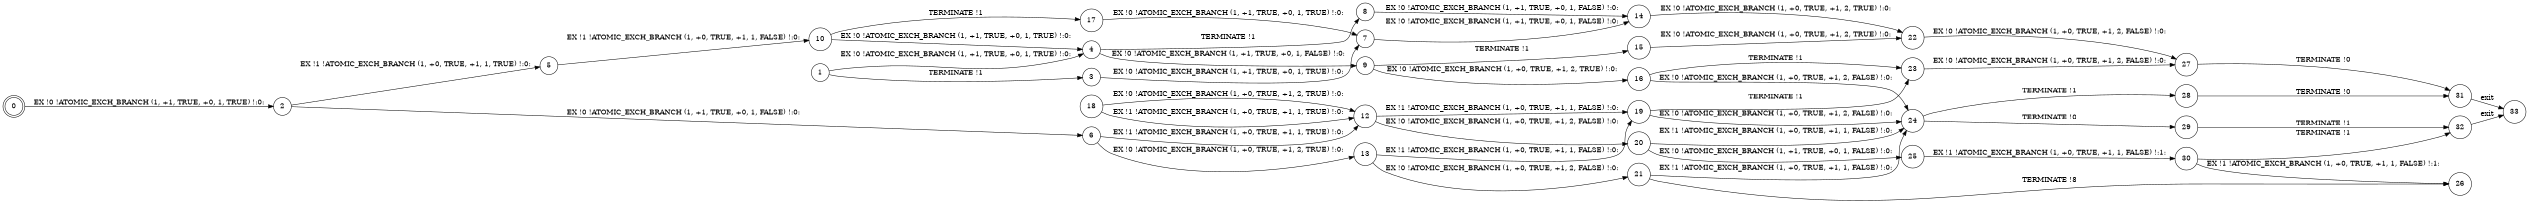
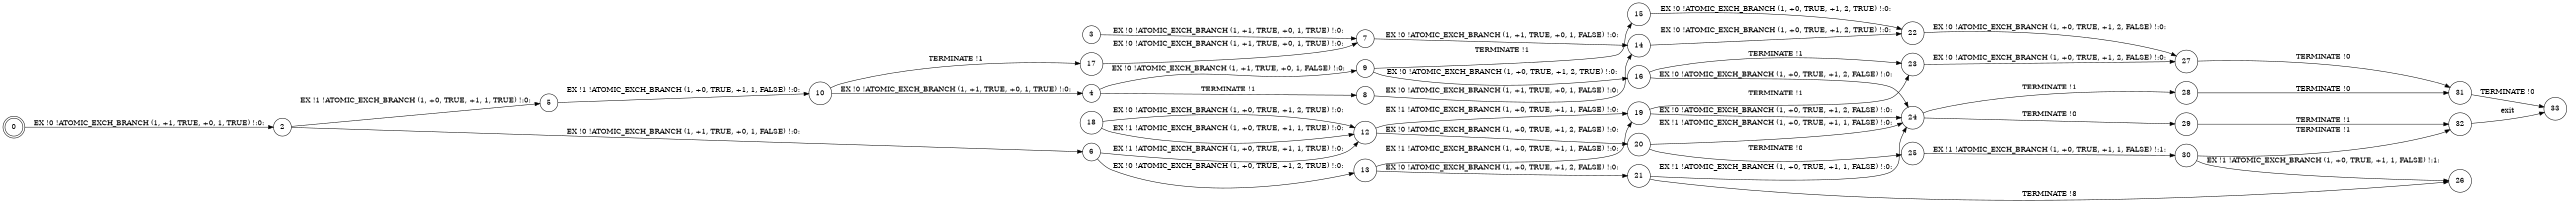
(820, 73) -> none
(2487, 98) -> (2508, 92)
(1776, 151) -> (1776, 148)
